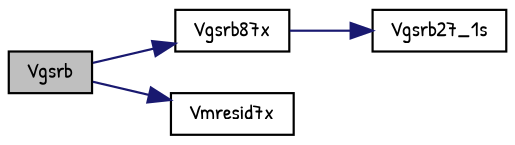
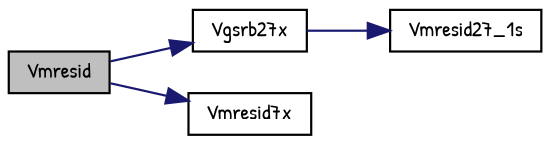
(232, 31) -> (250, 31)
(439, 31) -> (466, 31)
(50, 72) -> (59, 72)
